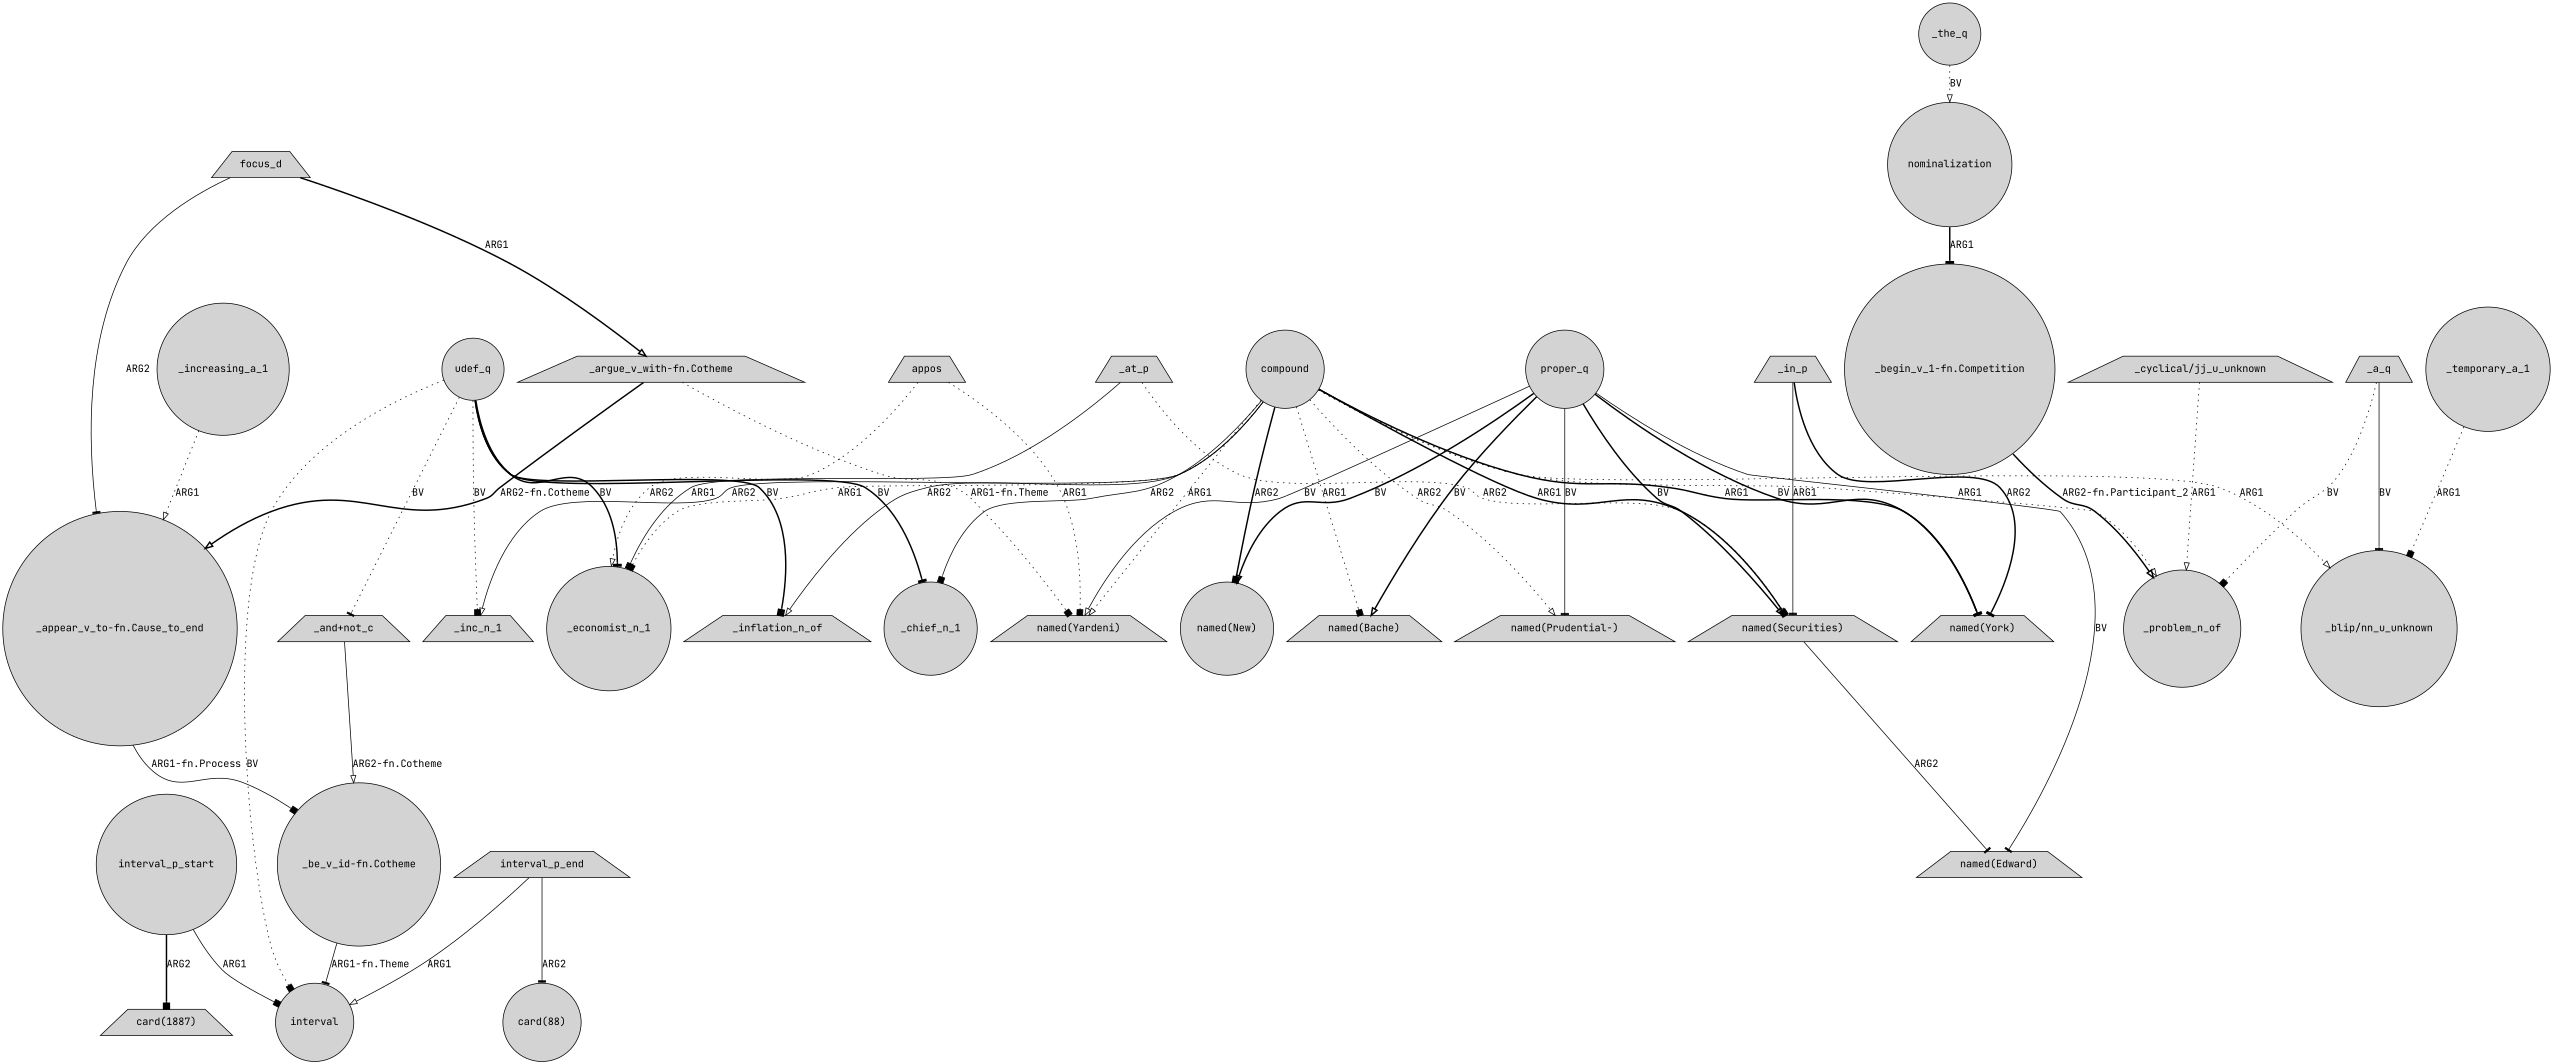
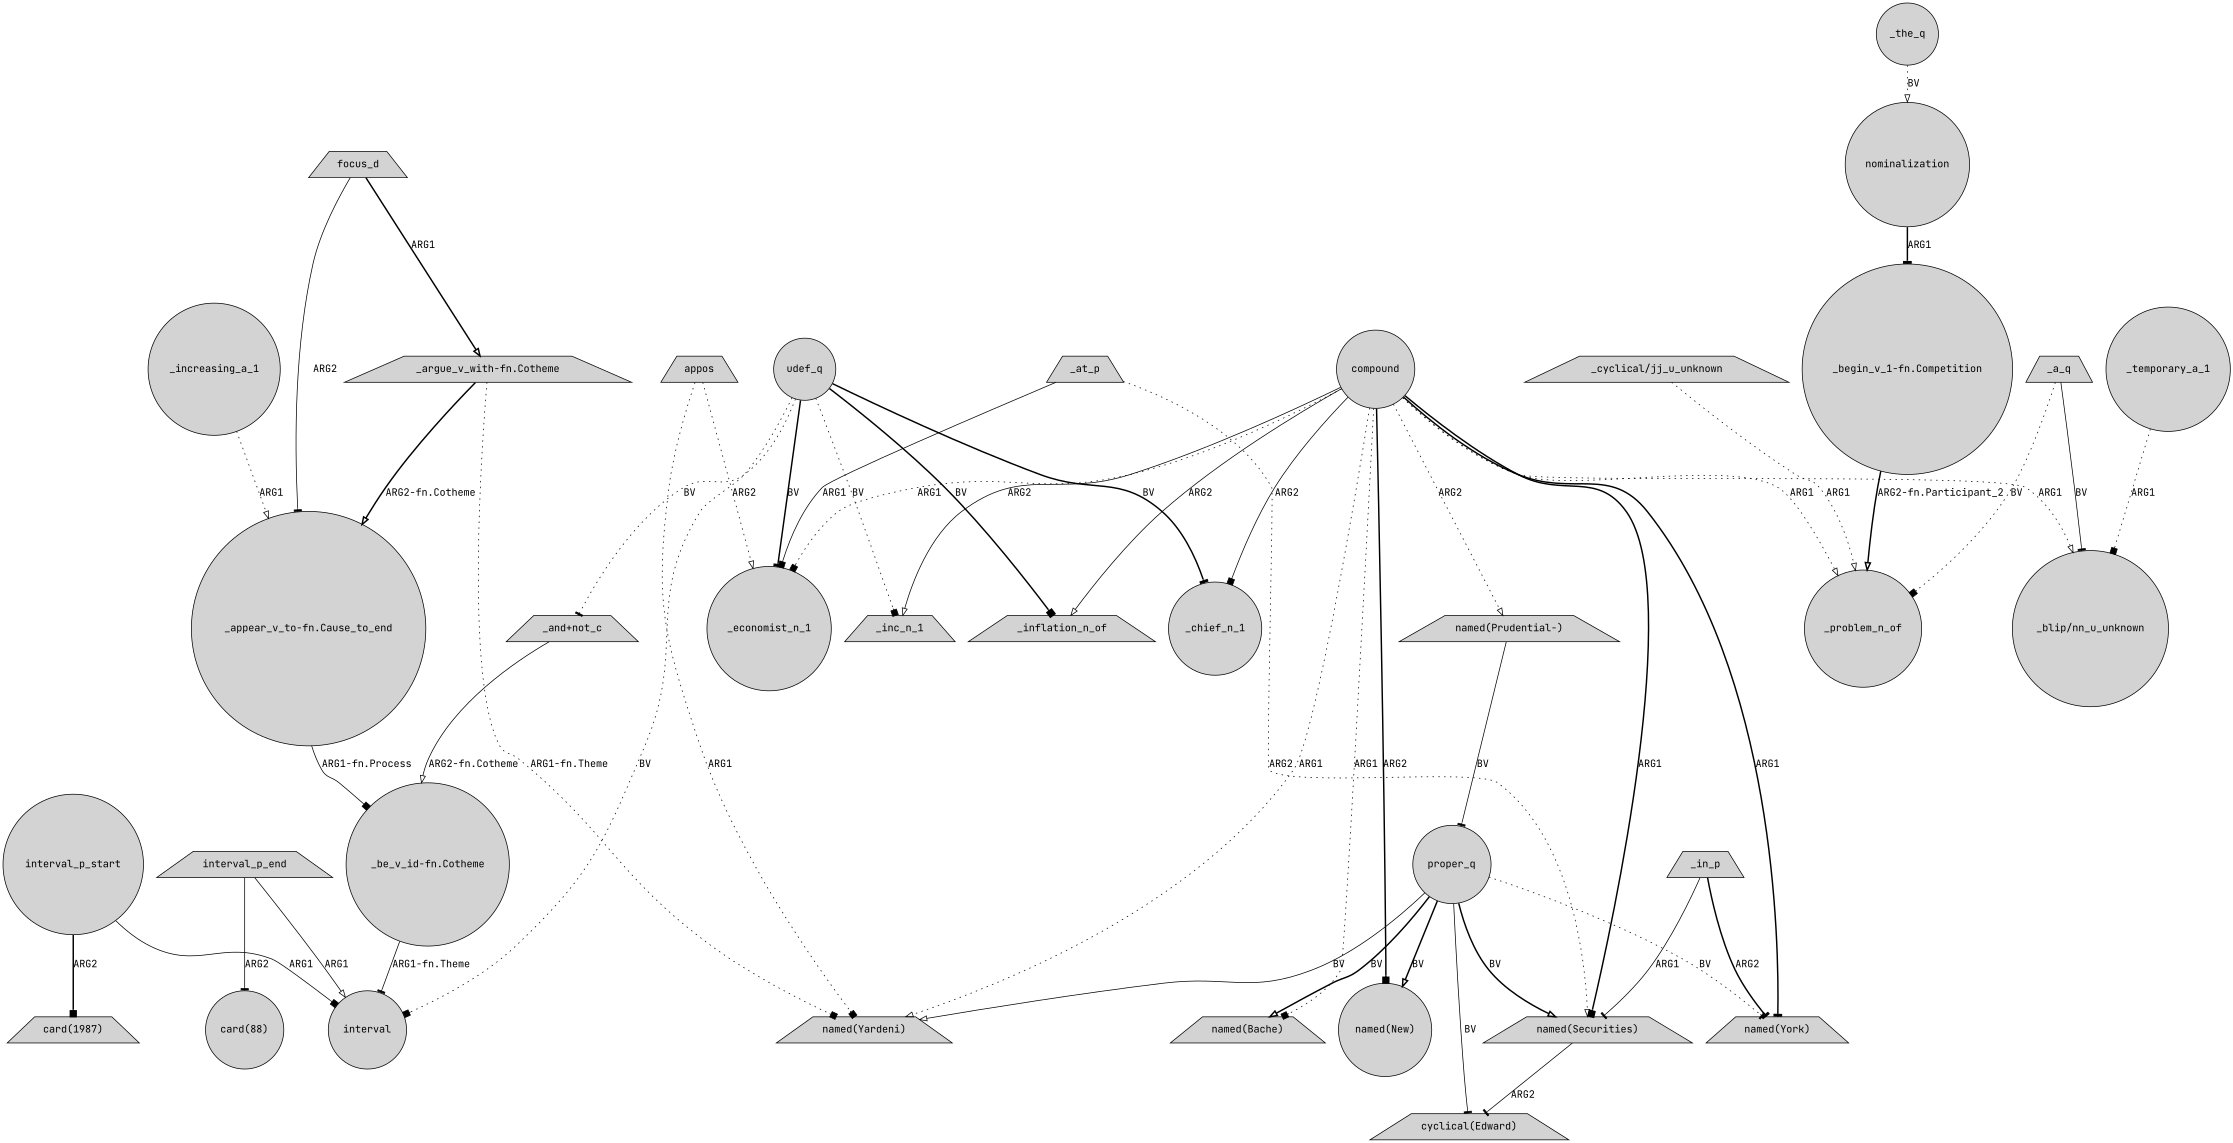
(1766, 494) -> (1631, 933)
(1565, 510) -> (1484, 732)
(1999, 864) -> (1469, 1127)
(166, 1022) -> (73, 1030)
